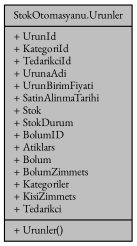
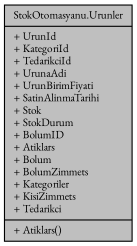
(39, 230) -> (38, 230)
